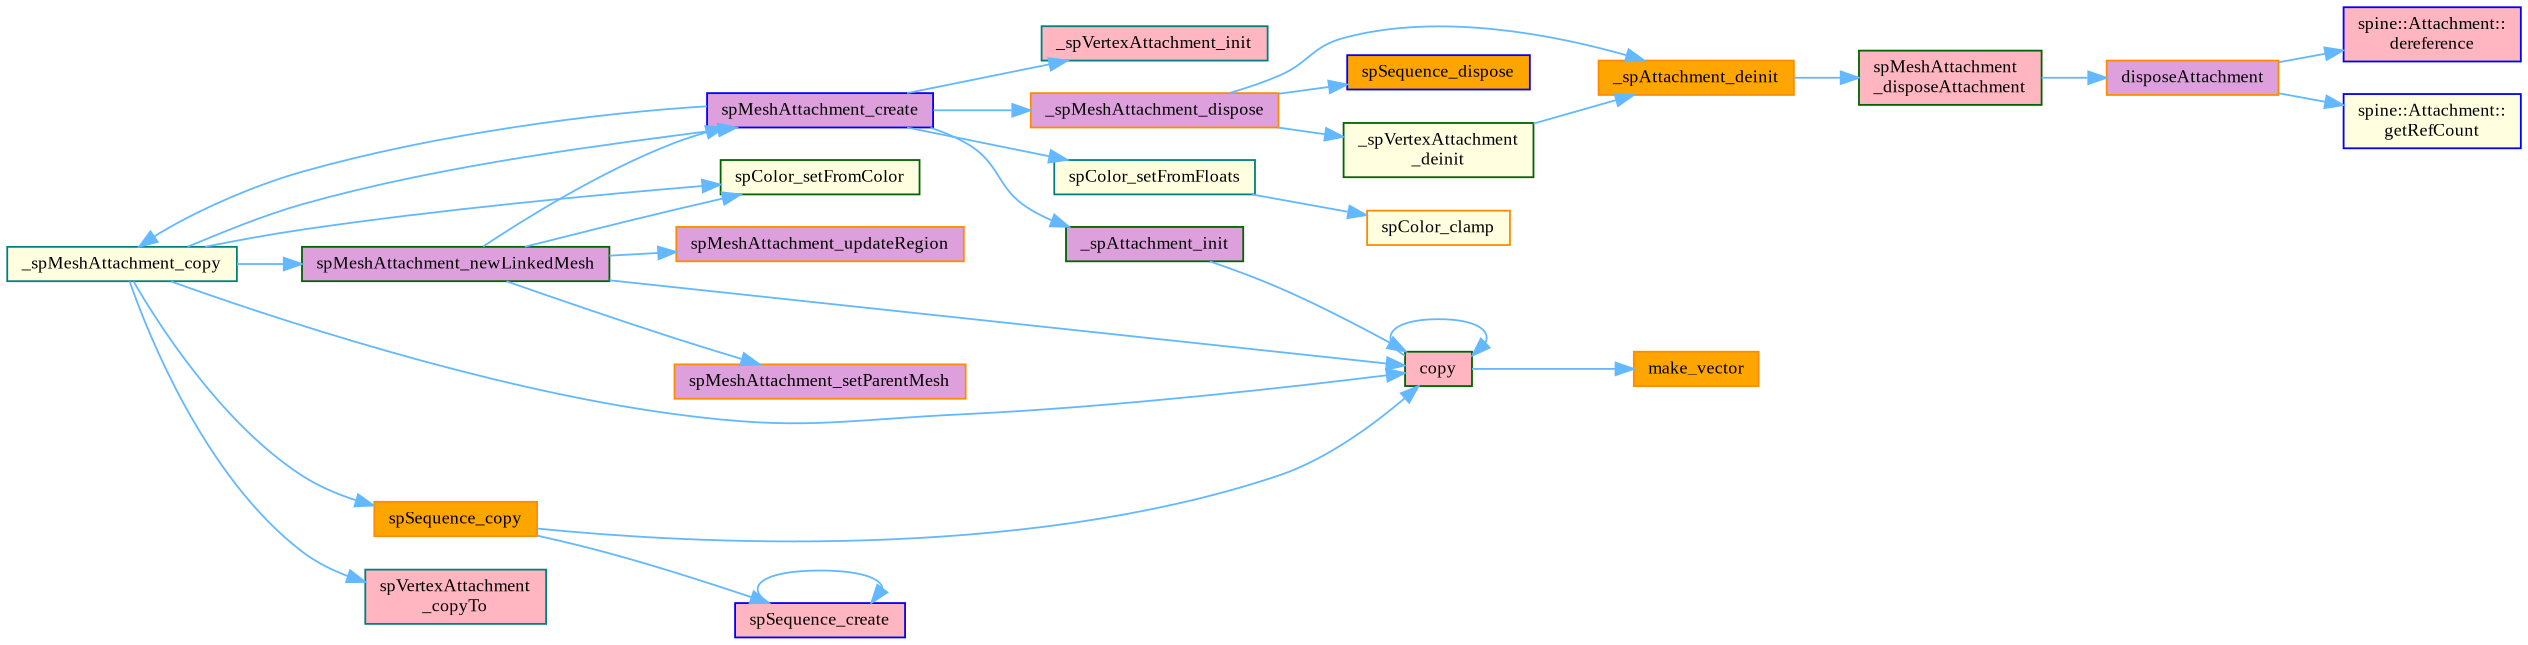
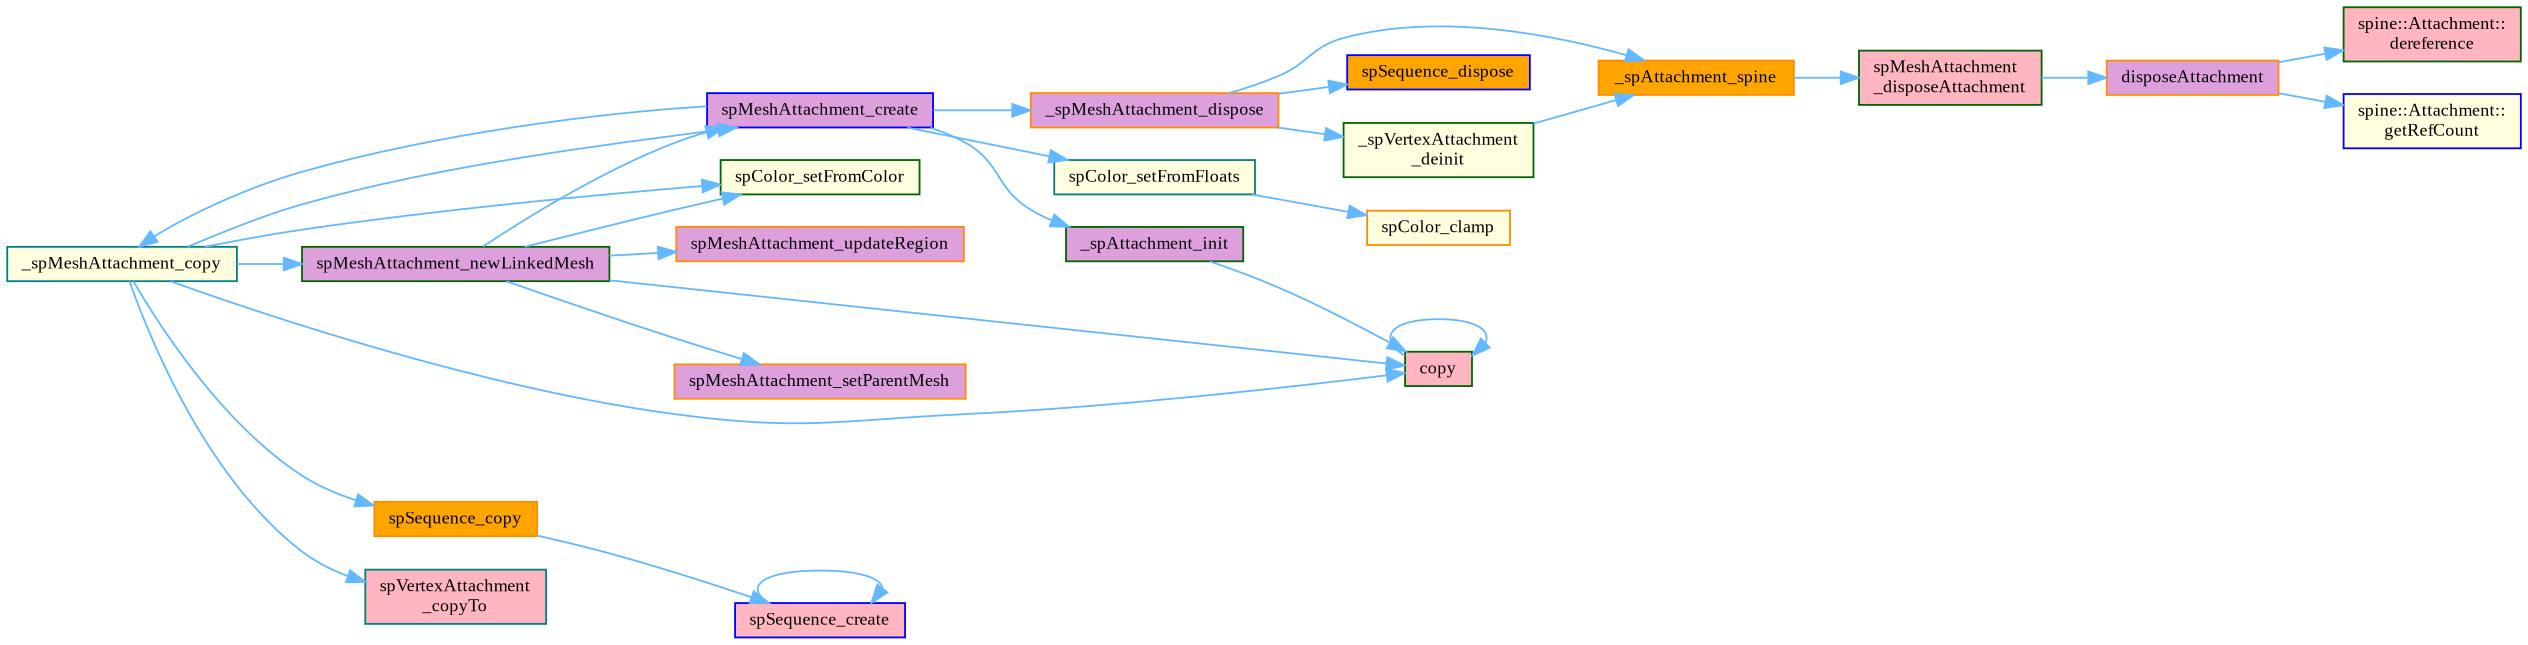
(2432, 34) -> (2432, 34)
(1155, 43) -> none
(1696, 78) -> (1696, 78)
(1696, 369) -> none
(985, 533) -> none
